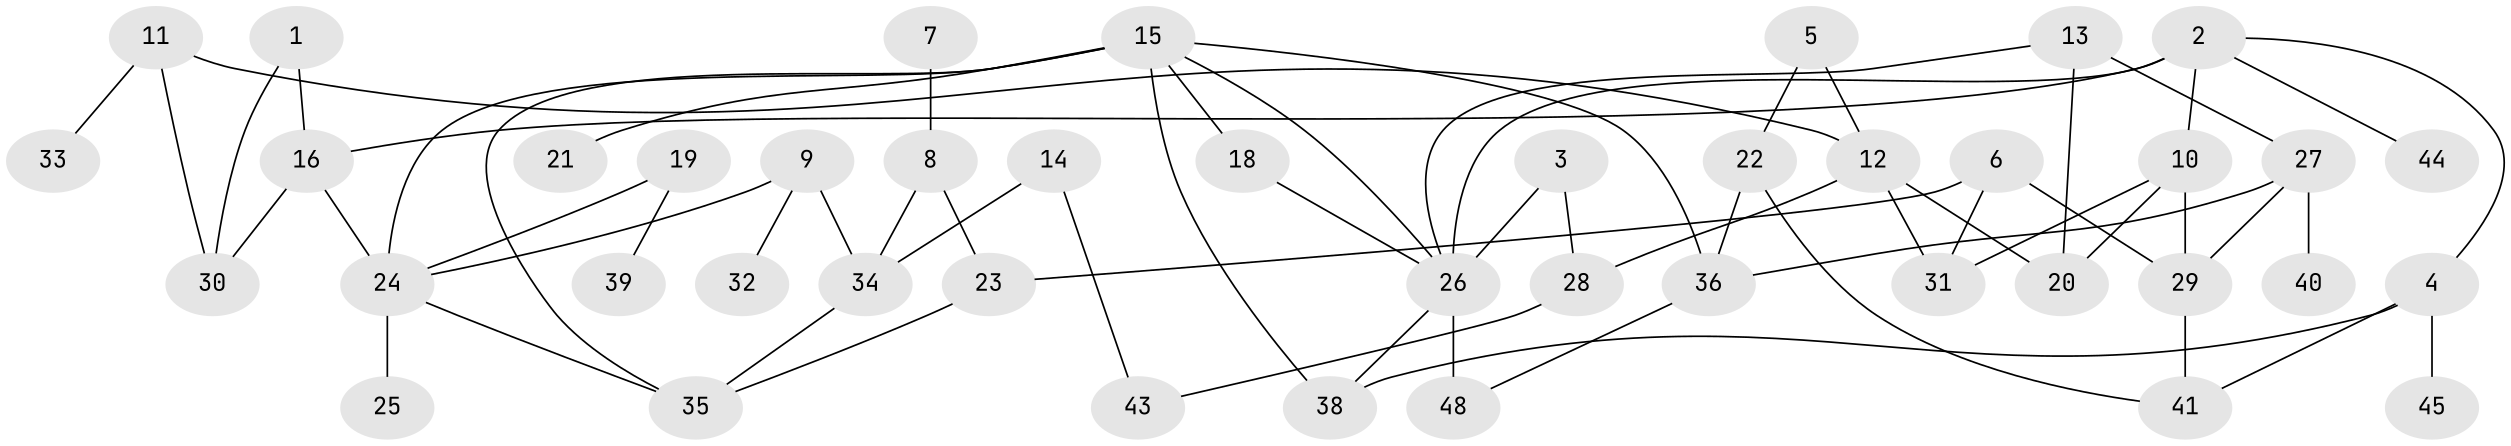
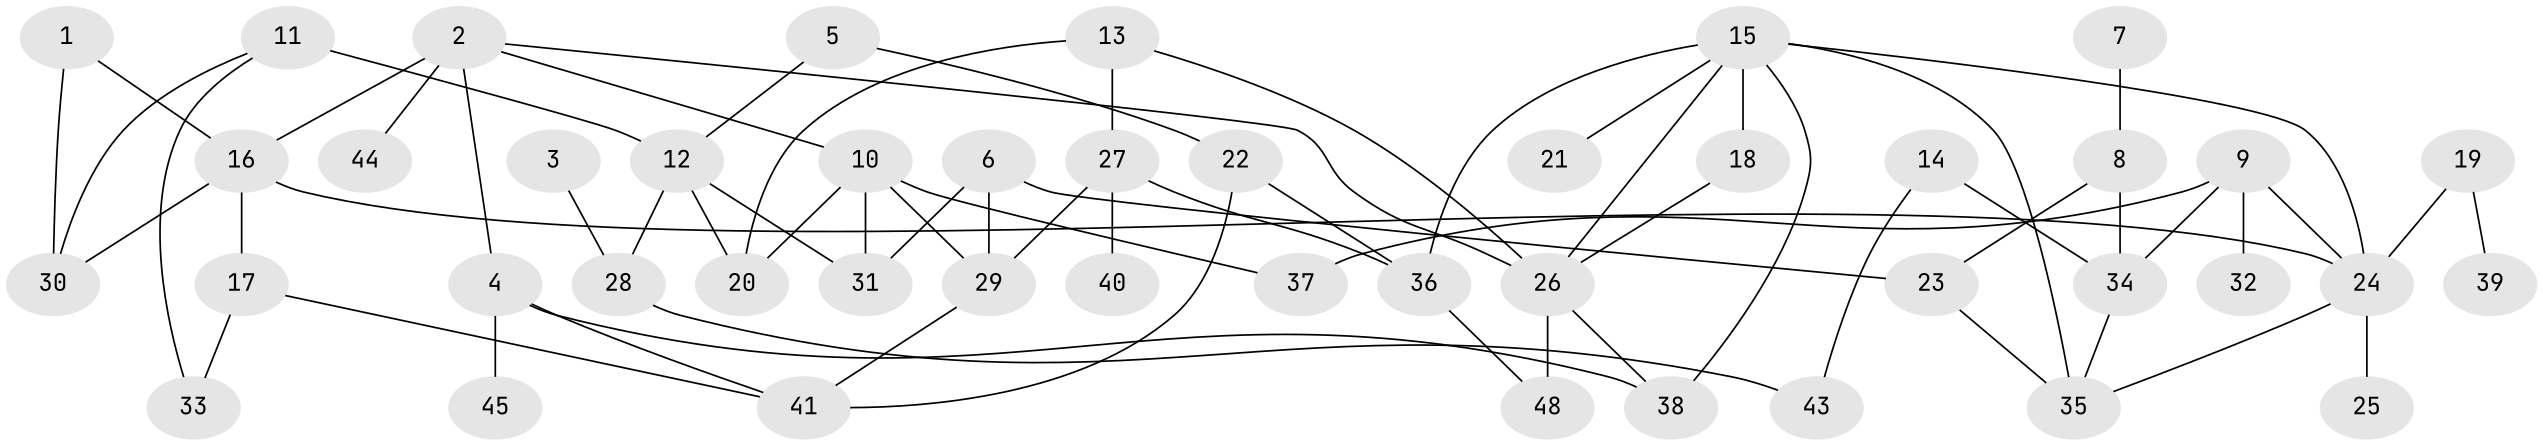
(1507, 223) -> none
none -> (242, 285)
none -> (1301, 285)
